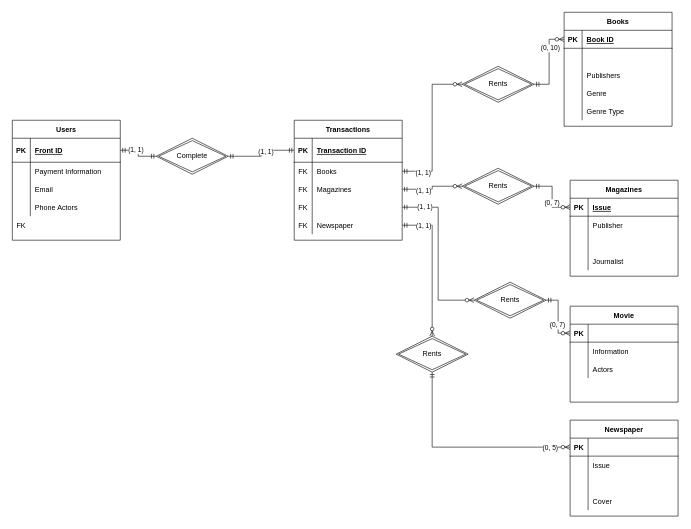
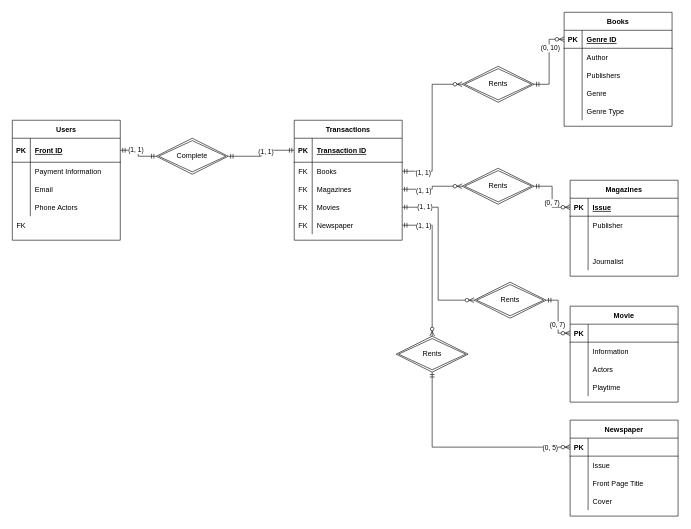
(600, 40) -> (602, 40)
none -> (627, 57)
none -> (357, 207)
none -> (633, 387)
none -> (633, 483)
